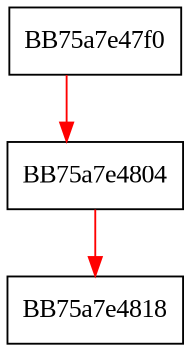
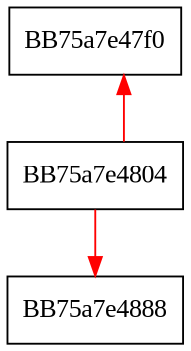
(67, 99) -> (124, 118)
(95, 310) -> (95, 310)
